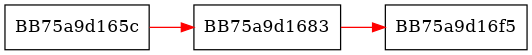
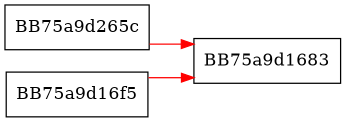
(77, 27) -> (77, 27)
(357, 27) -> (165, 78)
